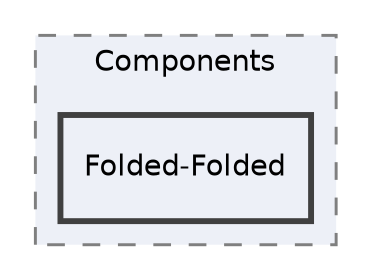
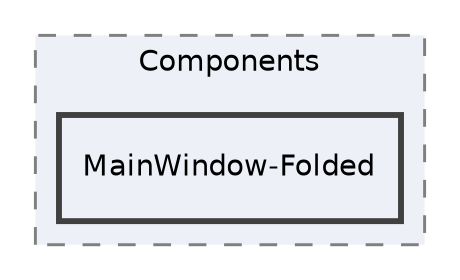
(186, 168) -> (230, 168)
